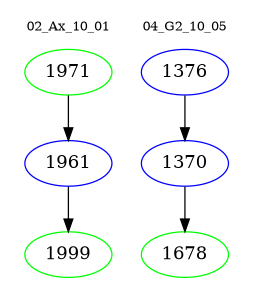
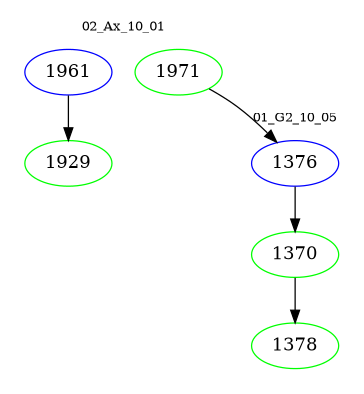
(185, 27) -> (295, 118)
(68, 112) -> (250, 117)
(185, 163) -> (295, 255)
(68, 255) -> (68, 163)
(185, 255) -> (295, 346)
